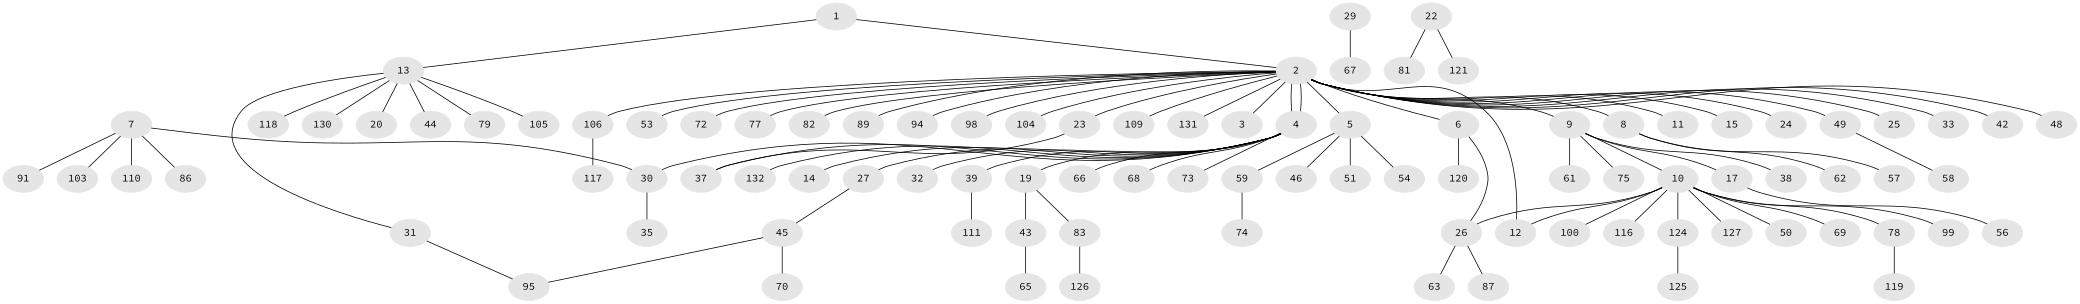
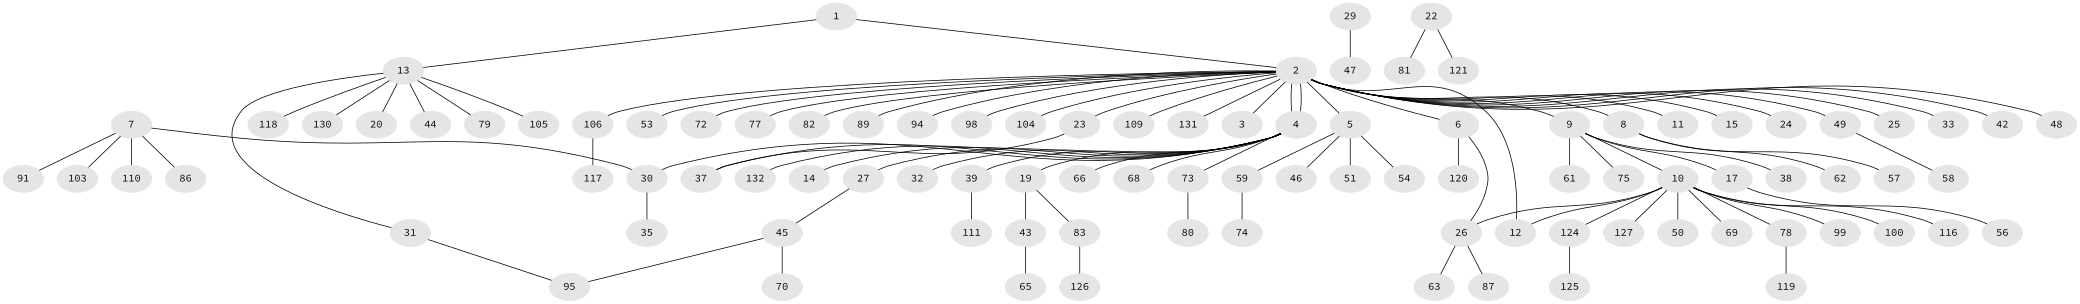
(1350, 71) -> (1350, 71)
none -> (1188, 233)
